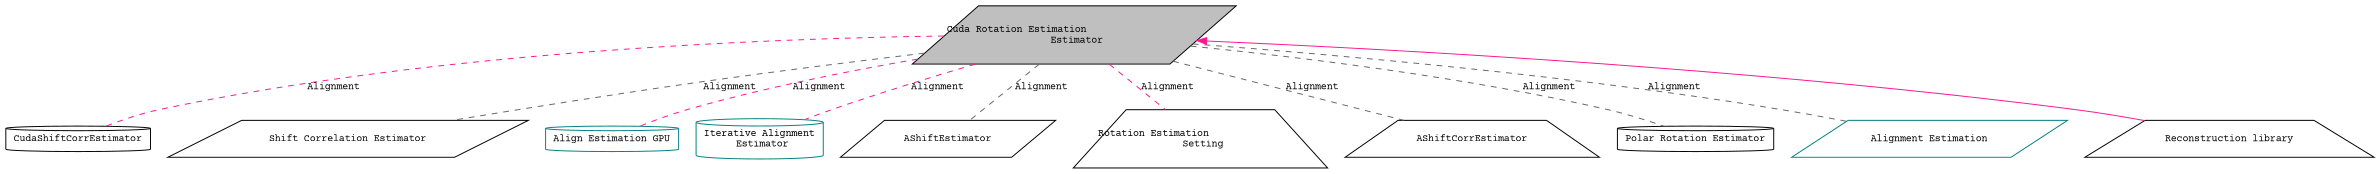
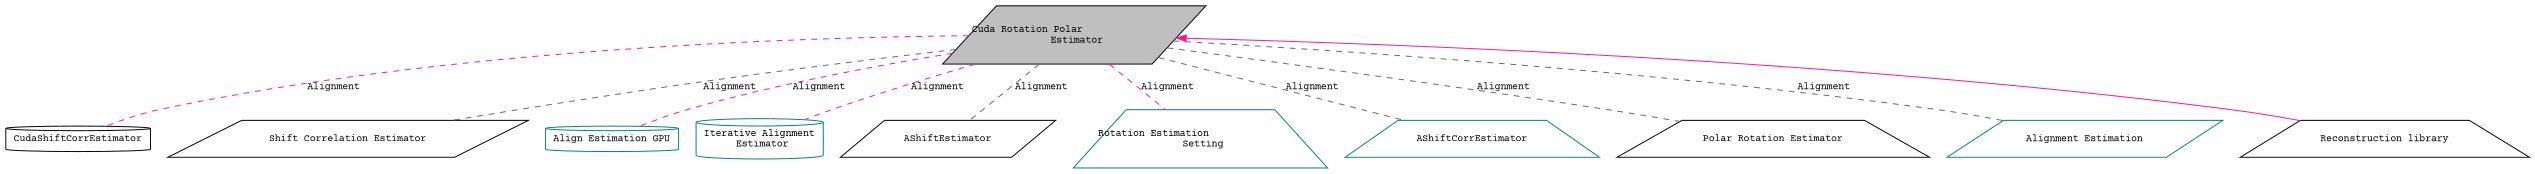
(1074, 35) -> (1074, 35)
(1200, 139) -> (1200, 139)
(1472, 139) -> (1472, 139)
(1696, 139) -> (1773, 139)
